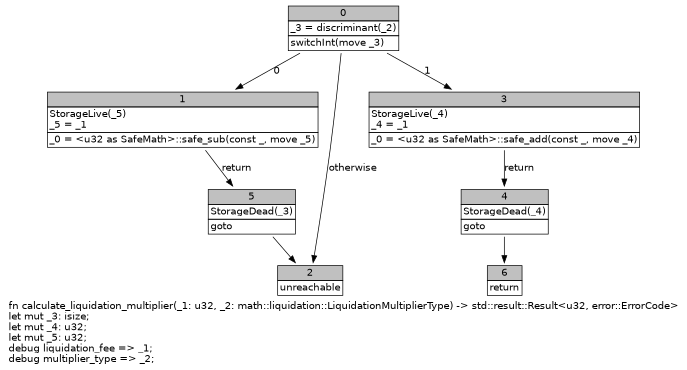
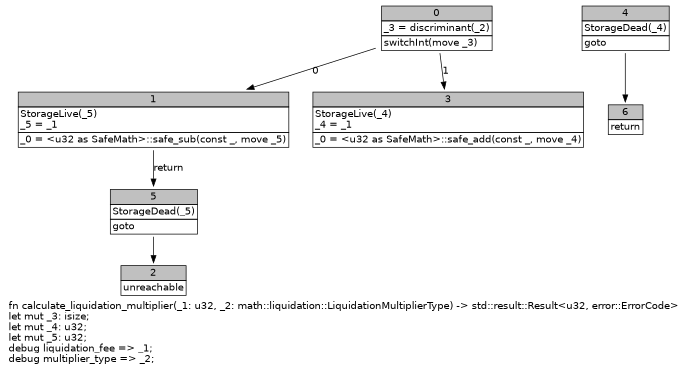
(329, 155) -> none
(504, 165) -> none
(252, 211) -> (154, 211)
